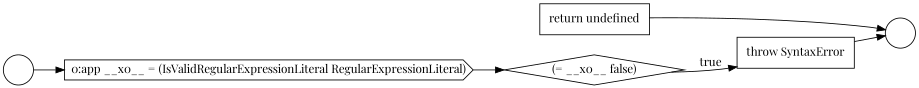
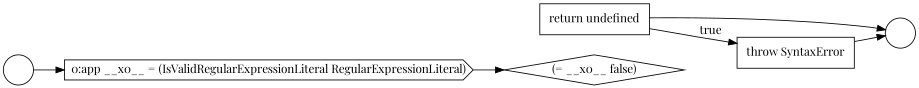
(700, 71) -> (689, 35)
